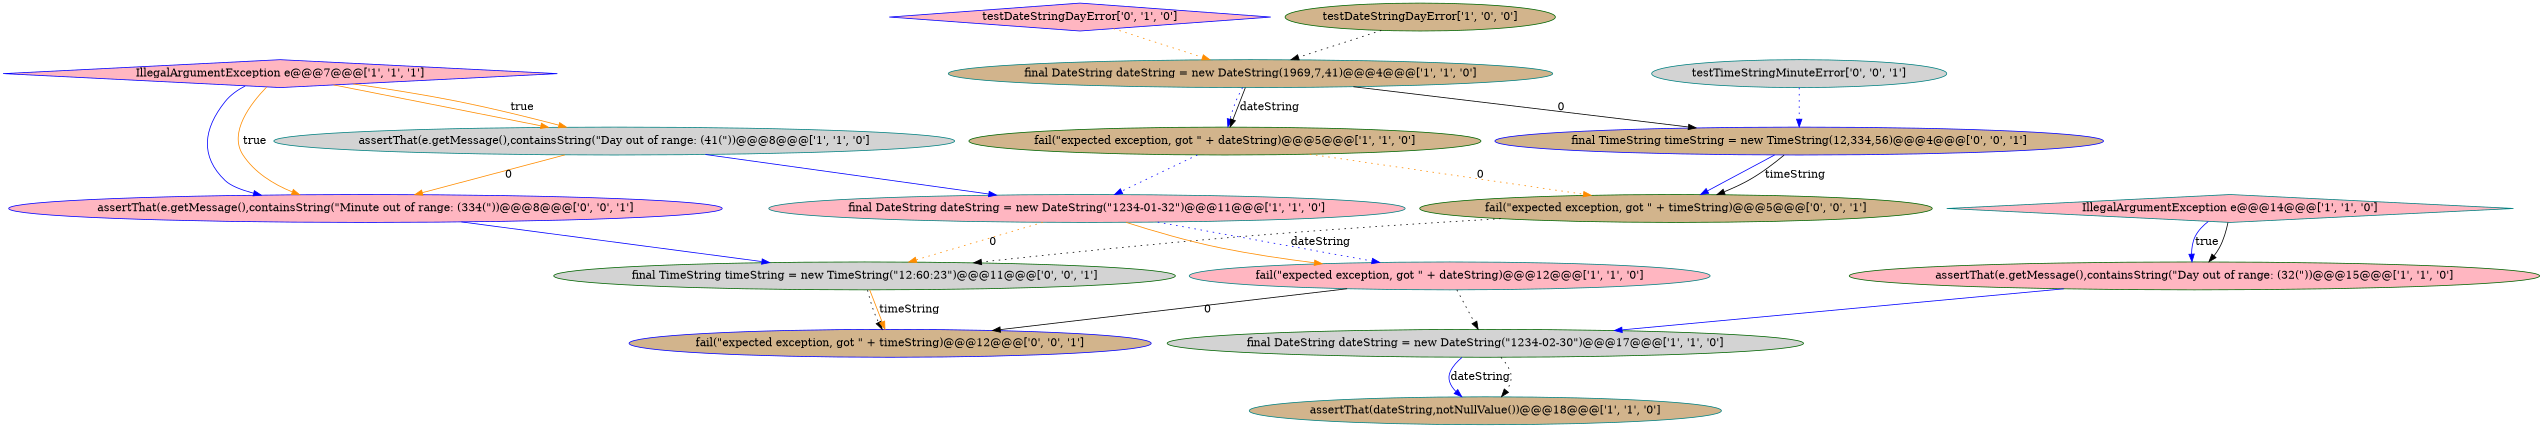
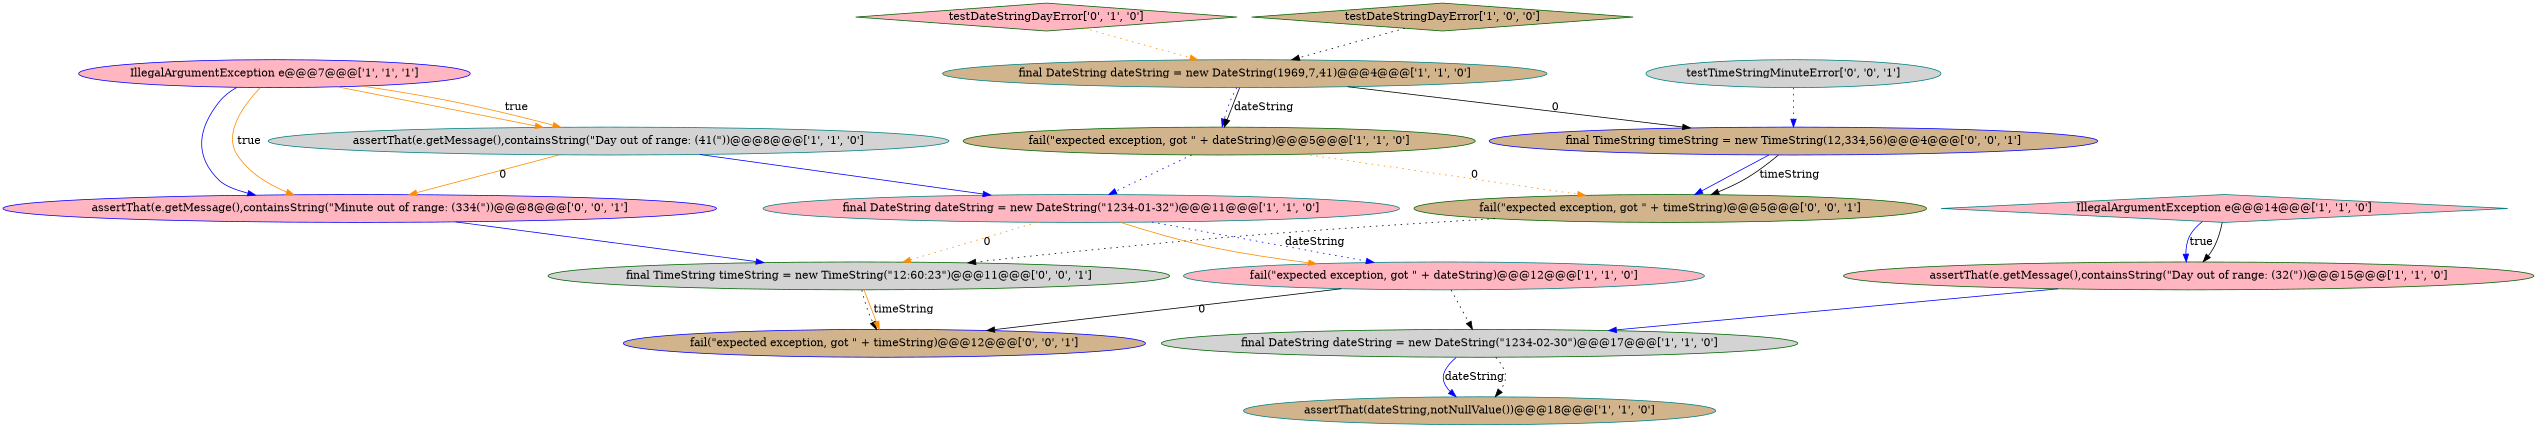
(1080, 17) -> (1046, 17)
(1420, 17) -> (1442, 17)
(280, 74) -> (274, 74)
